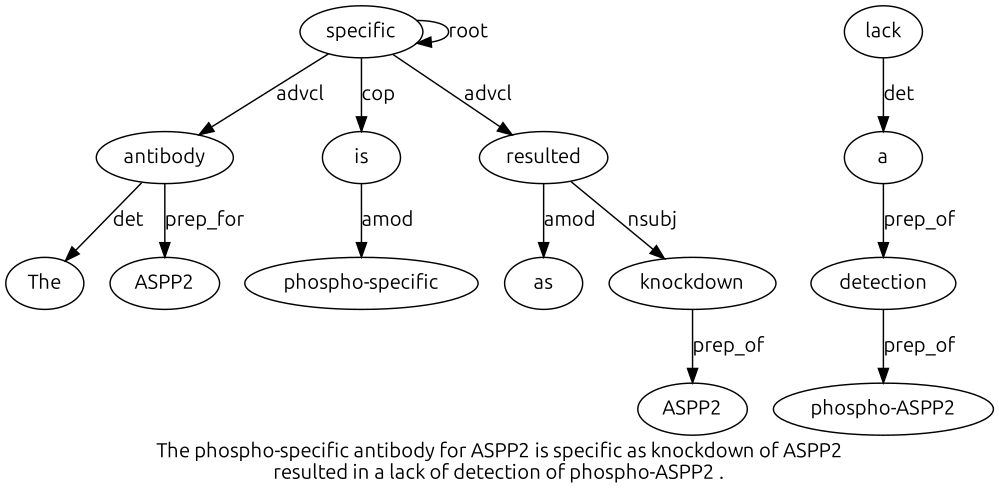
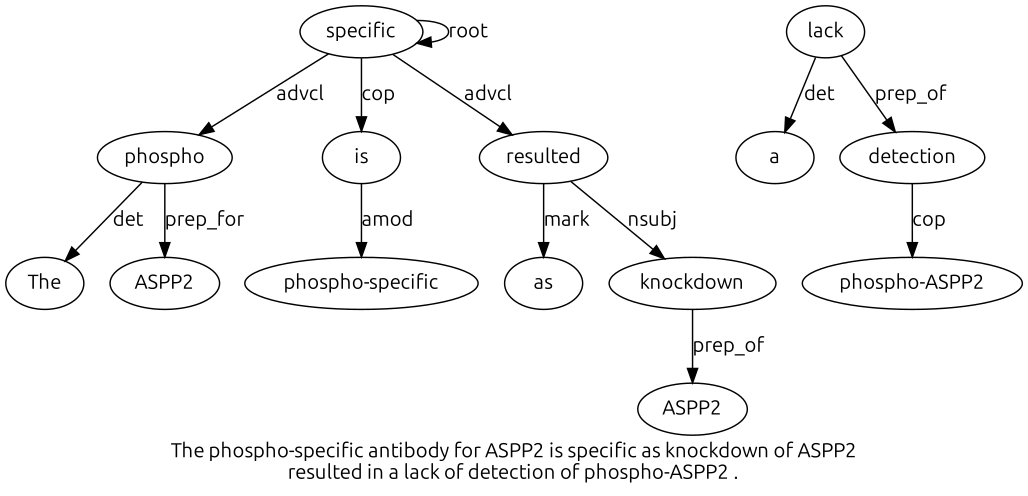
(165, 158) -> (165, 158)
(883, 213) -> (864, 88)
(570, 220) -> (567, 220)
(920, 346) -> (930, 220)
